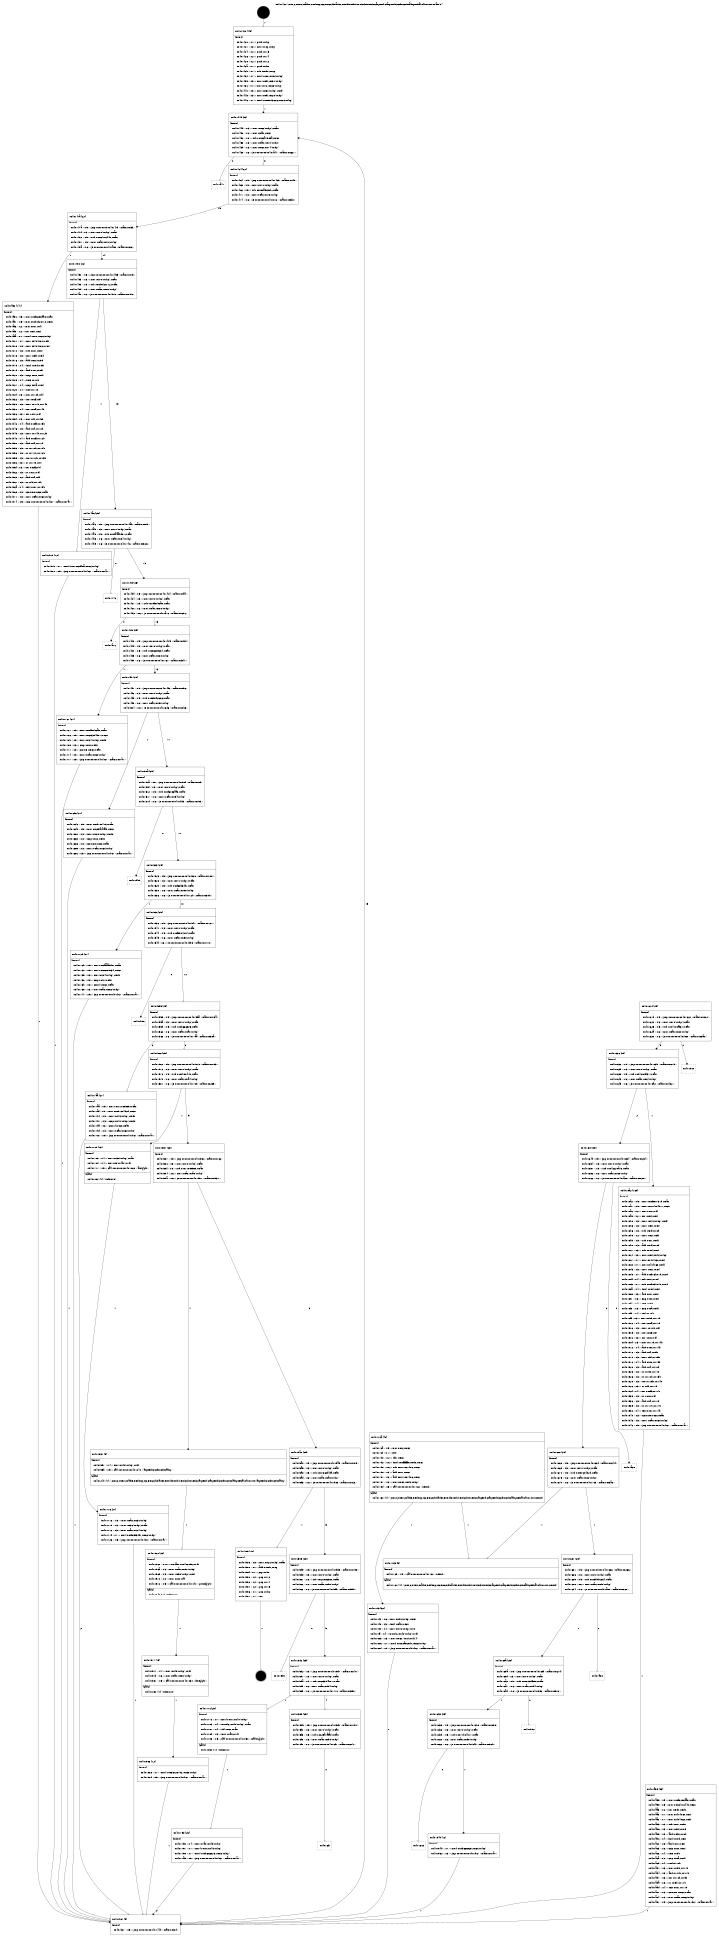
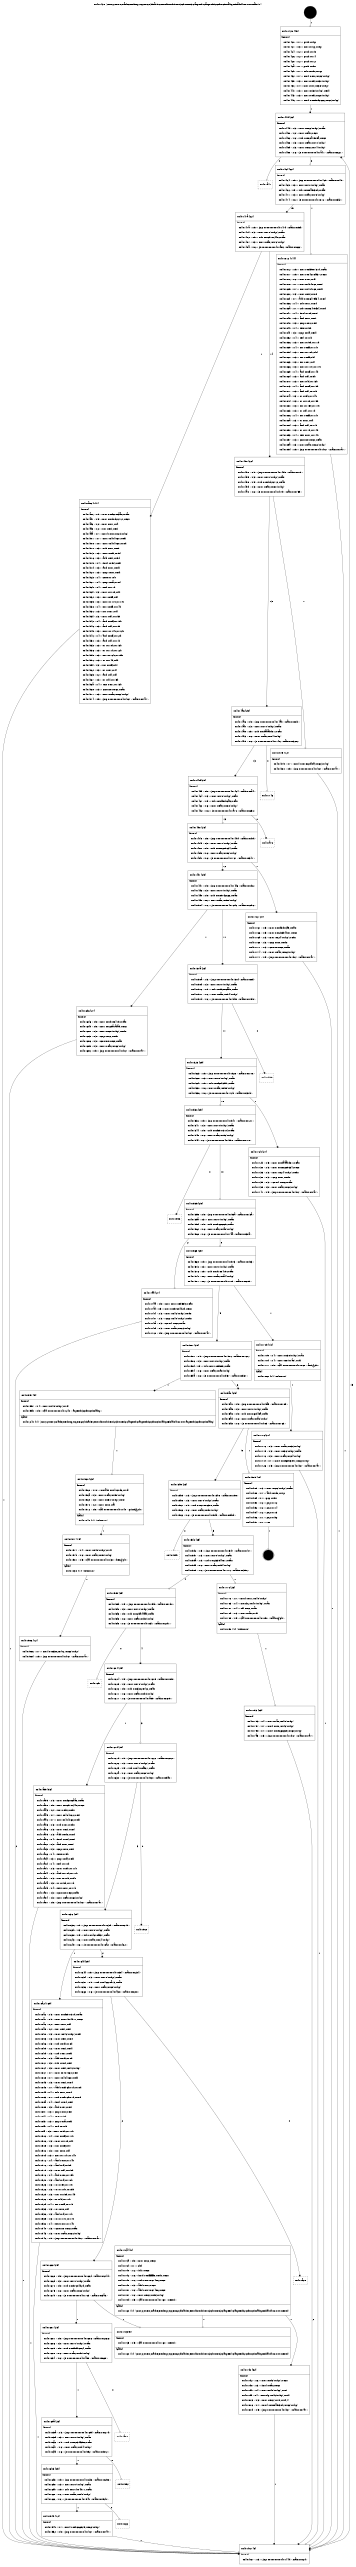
none -> (312, 354)
none -> (140, 1684)
